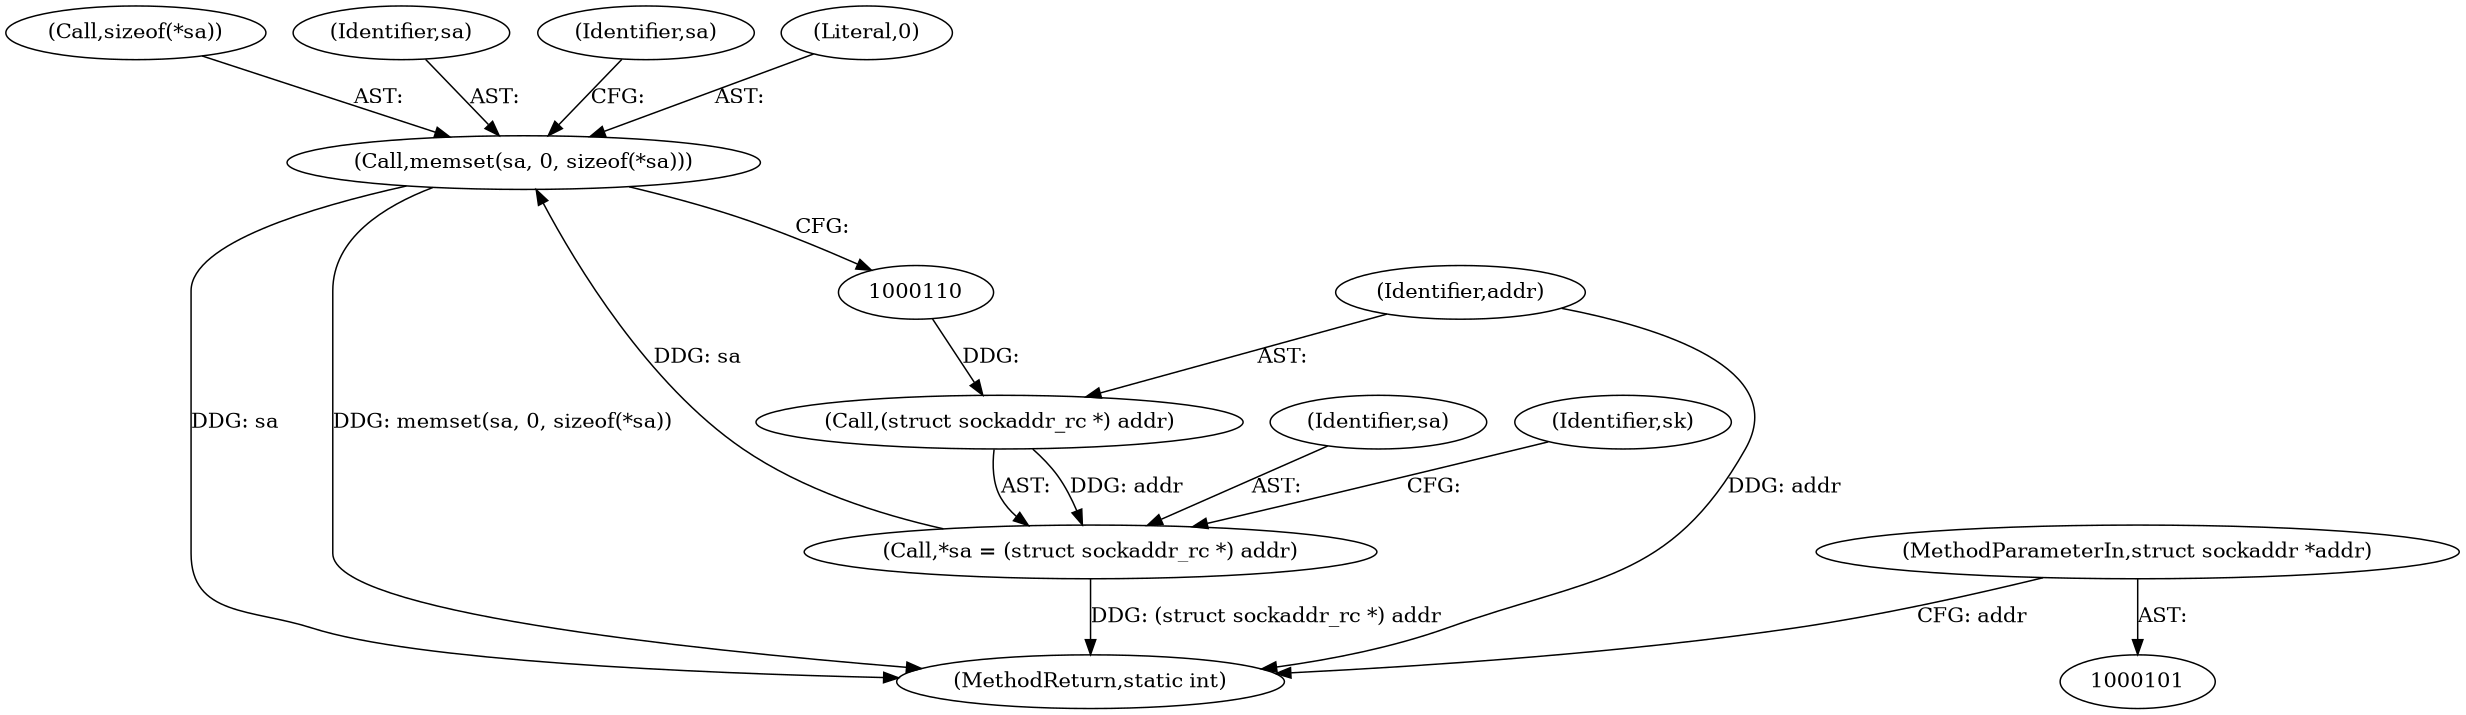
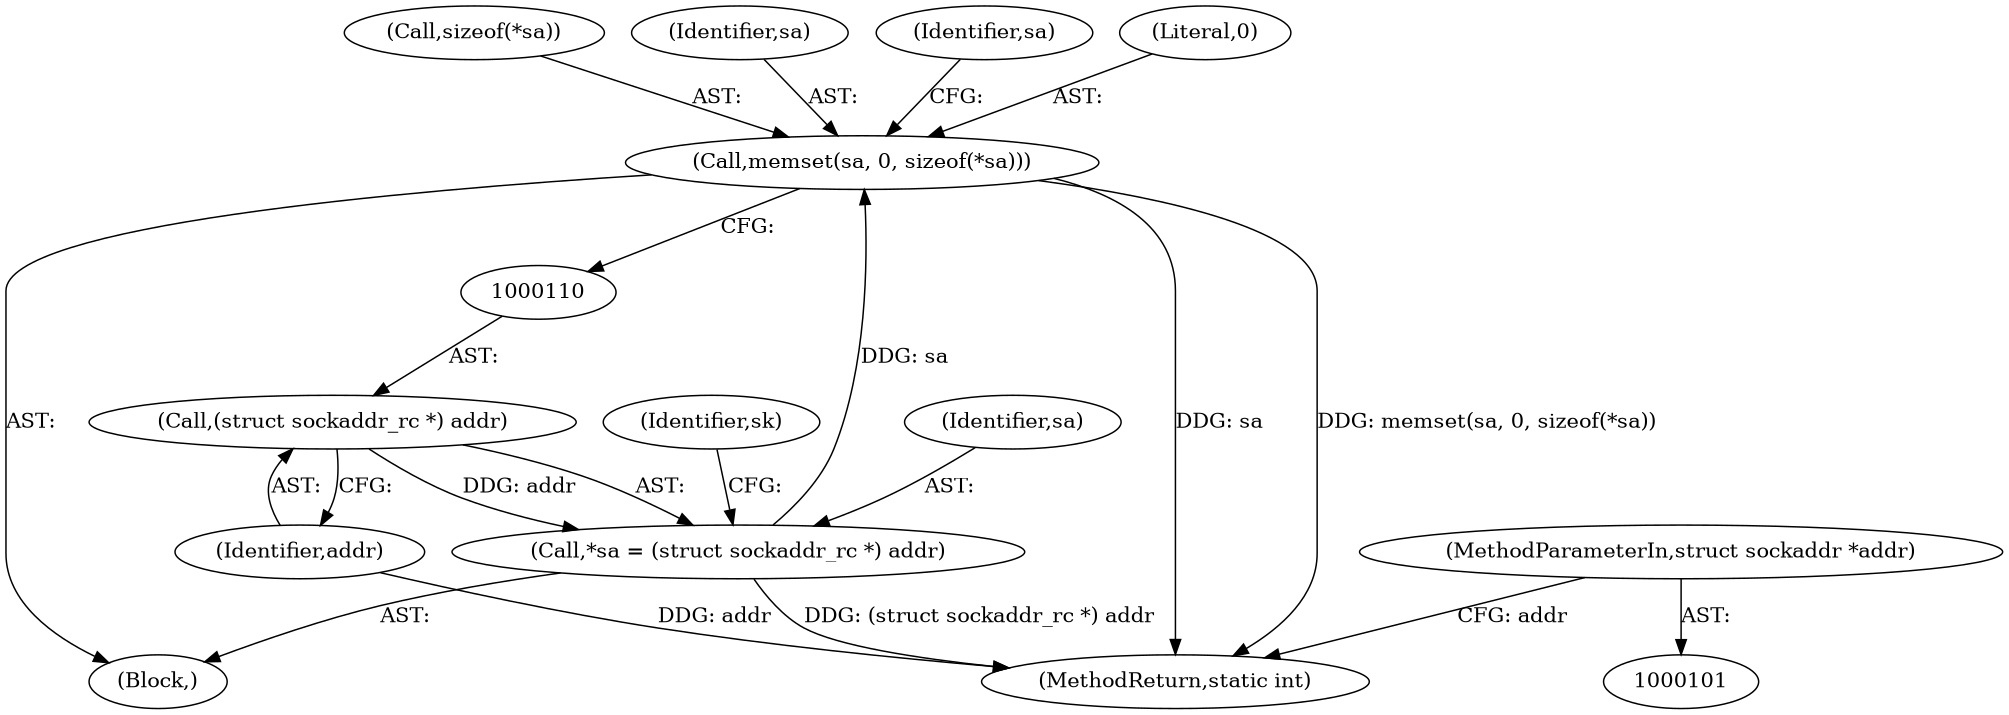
(994, 357) -> (477, 357)
none -> (337, 481)
none -> (158, 682)
